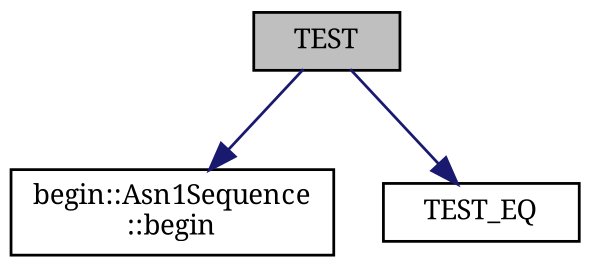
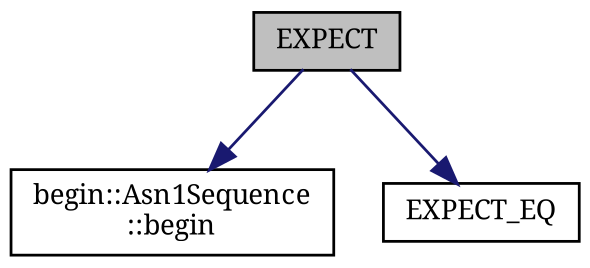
(327, 41) -> (327, 41)
(481, 212) -> (481, 212)
